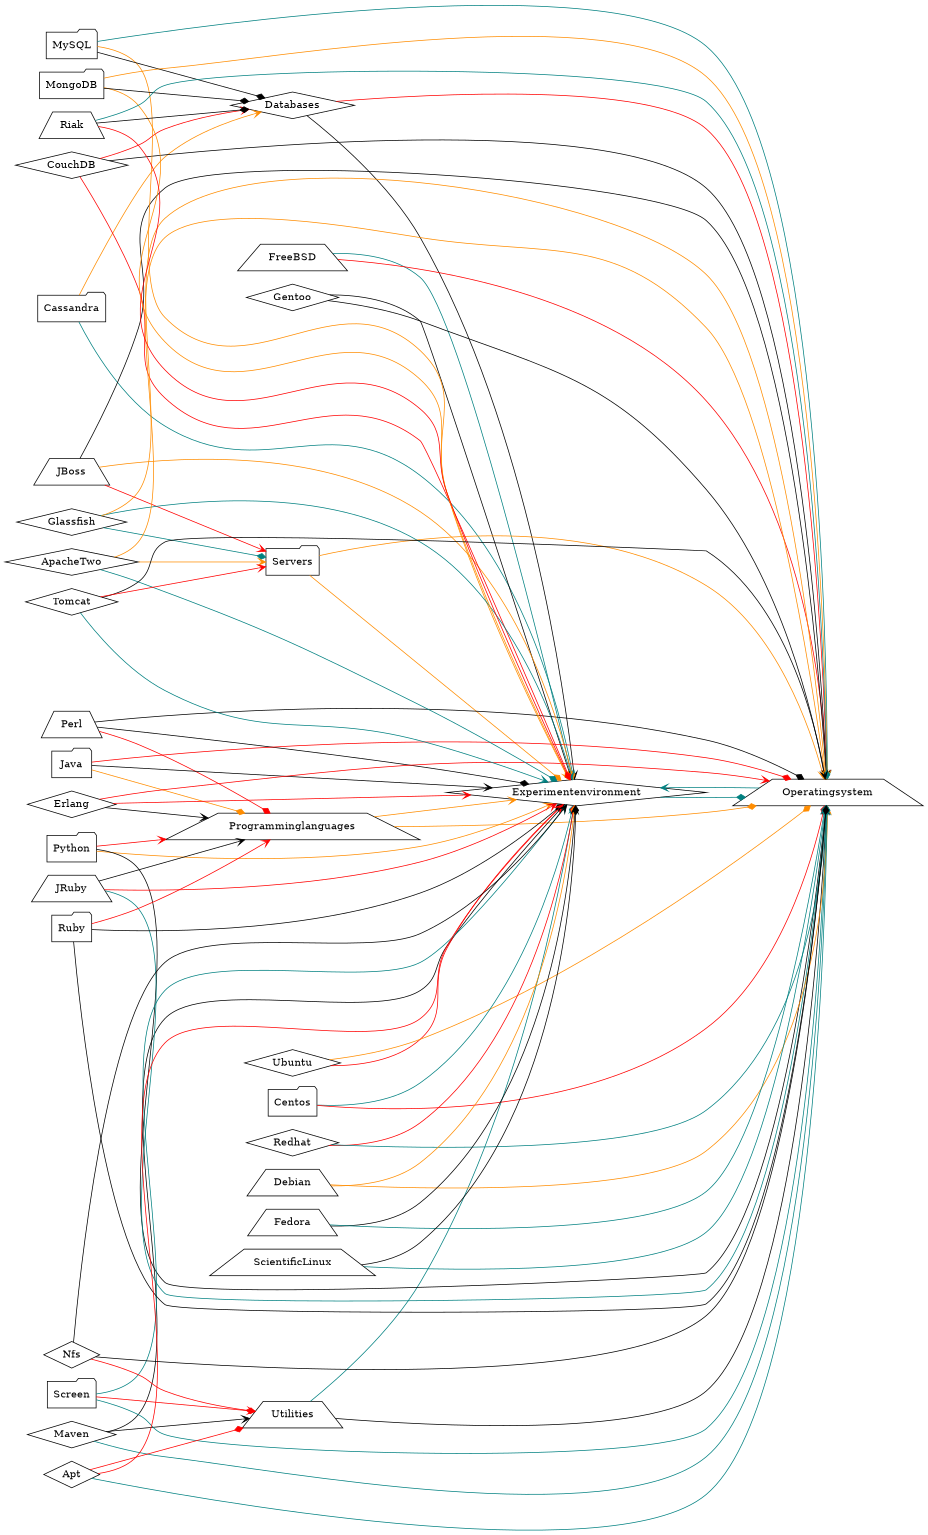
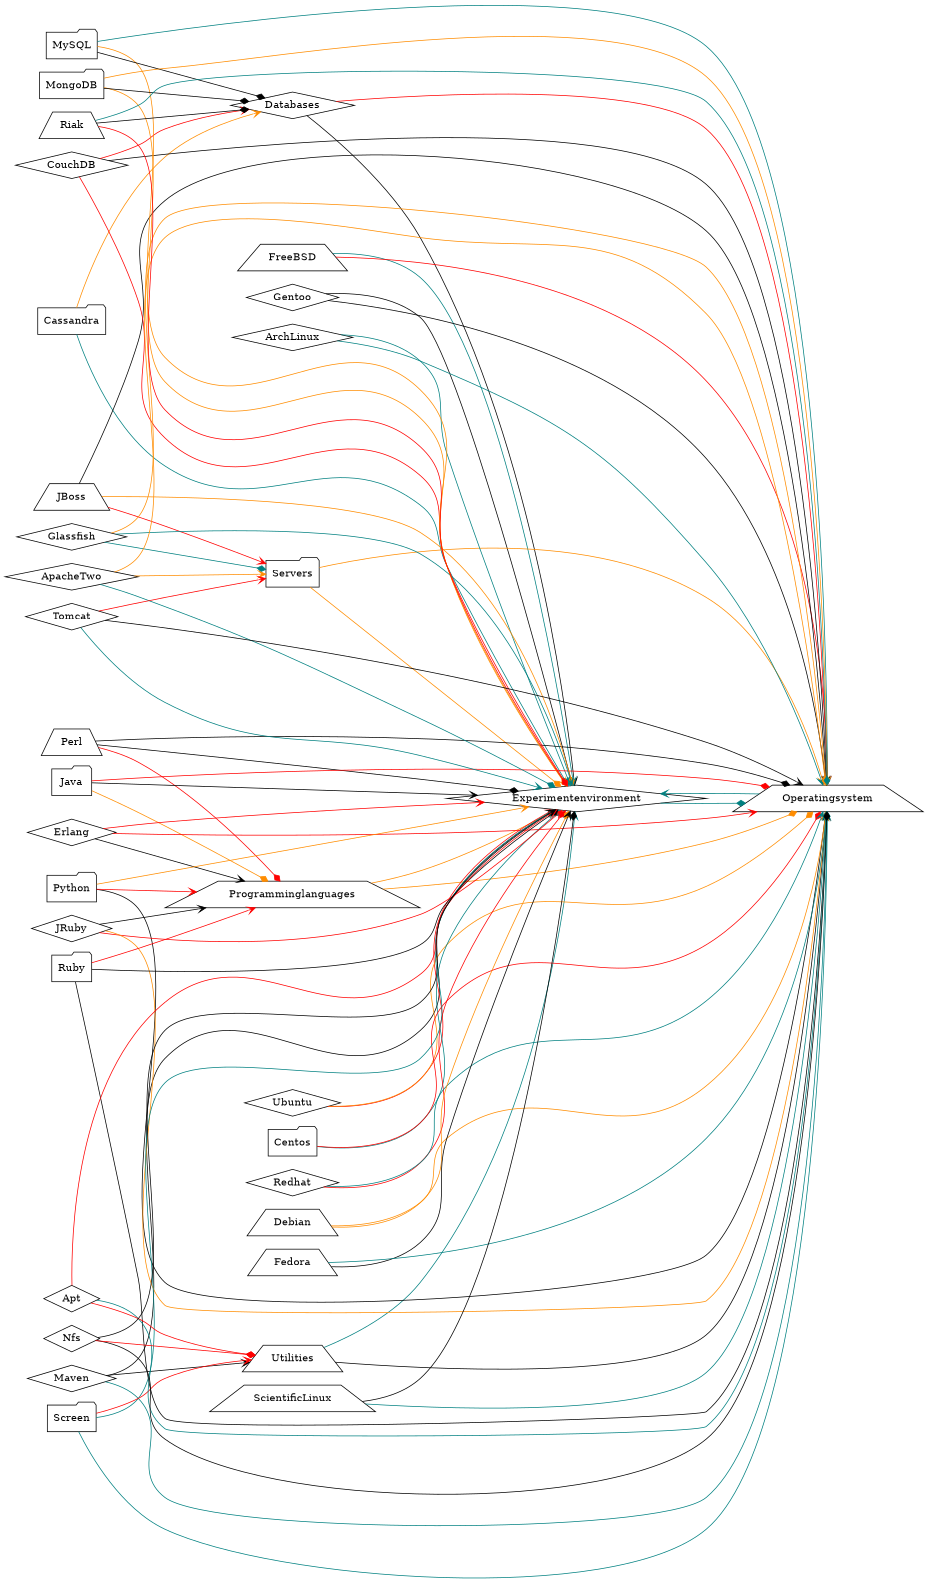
none -> (293, 337)
(72, 889) -> (72, 928)
(468, 1300) -> (485, 1311)
